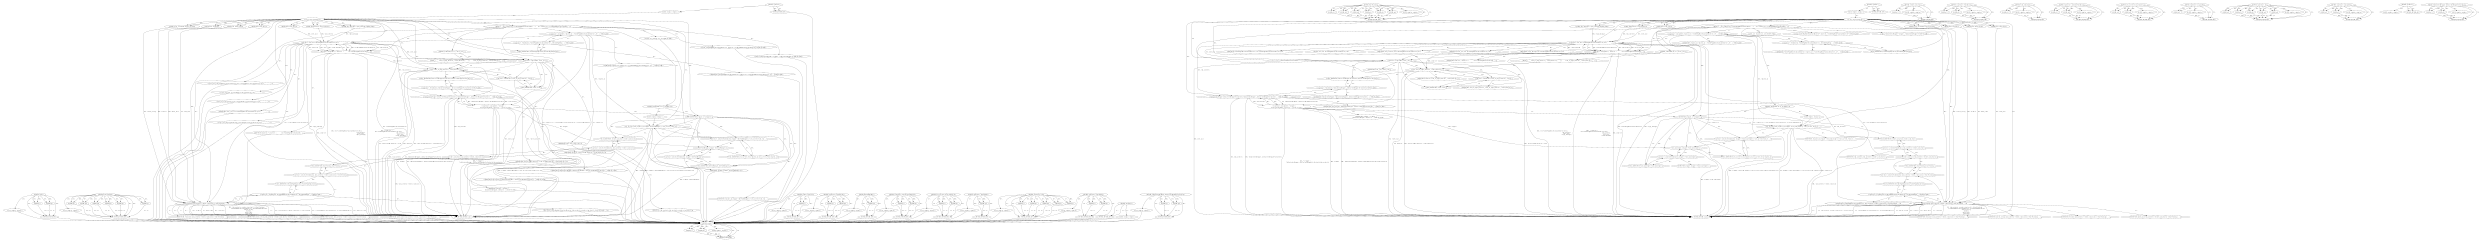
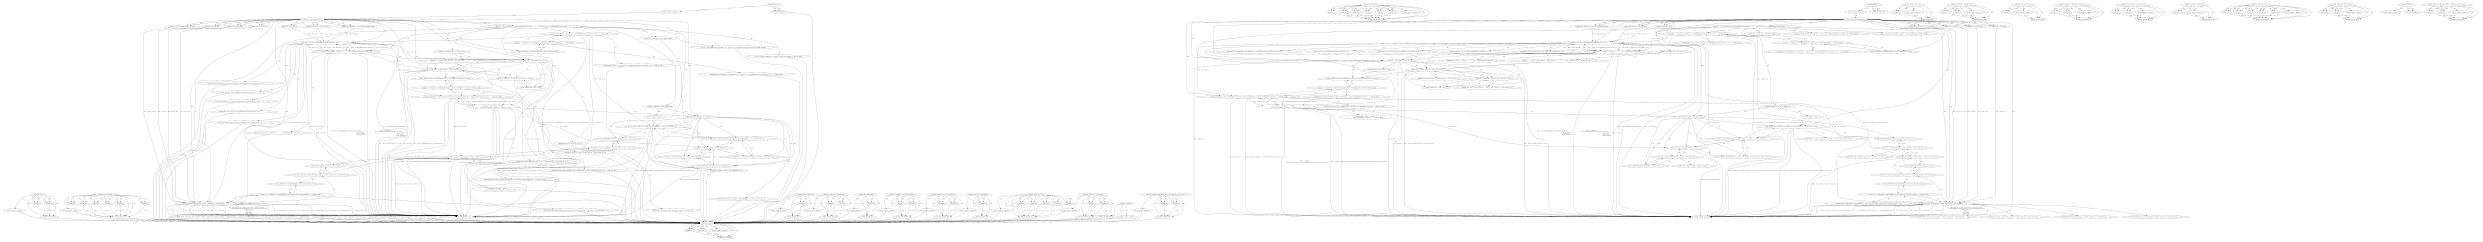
(696, 162) -> (713, 157)
